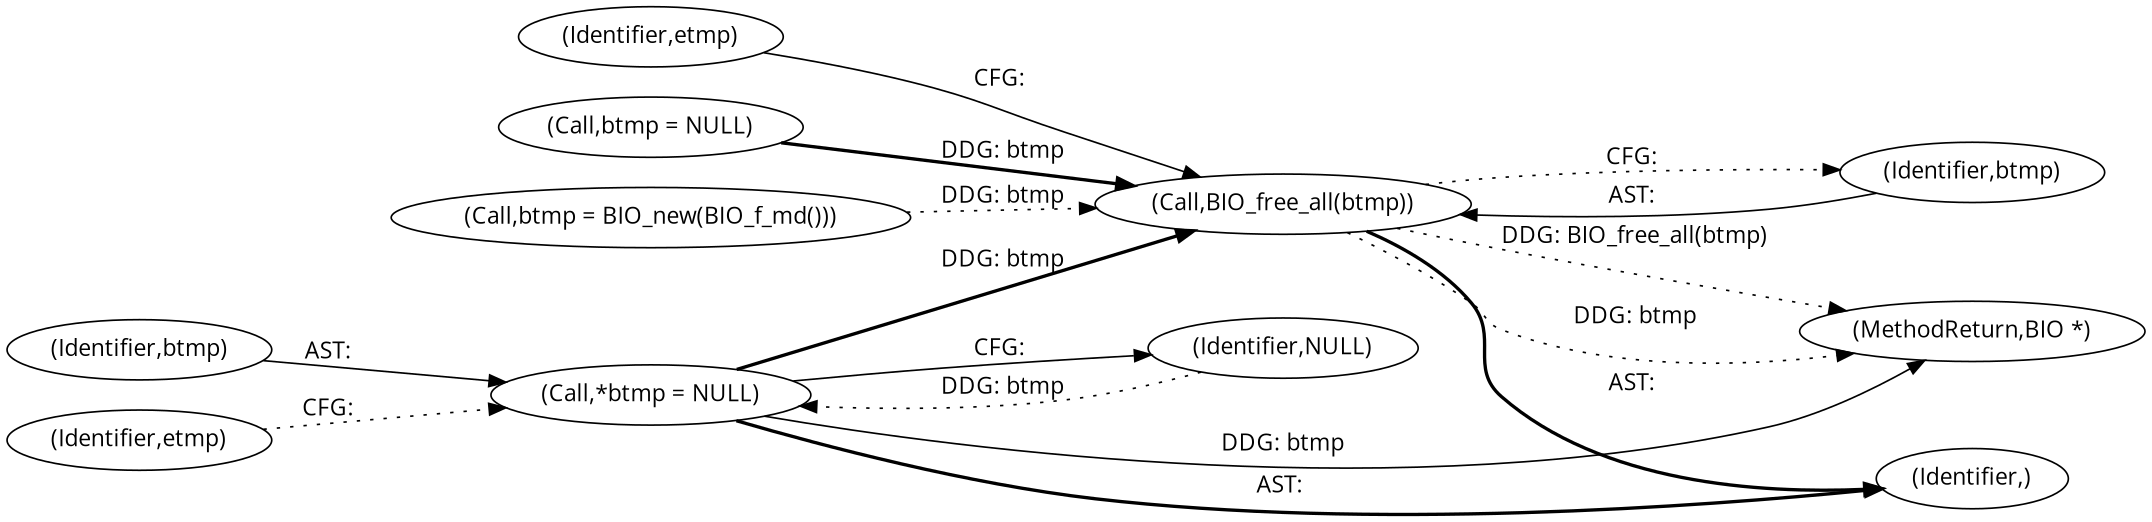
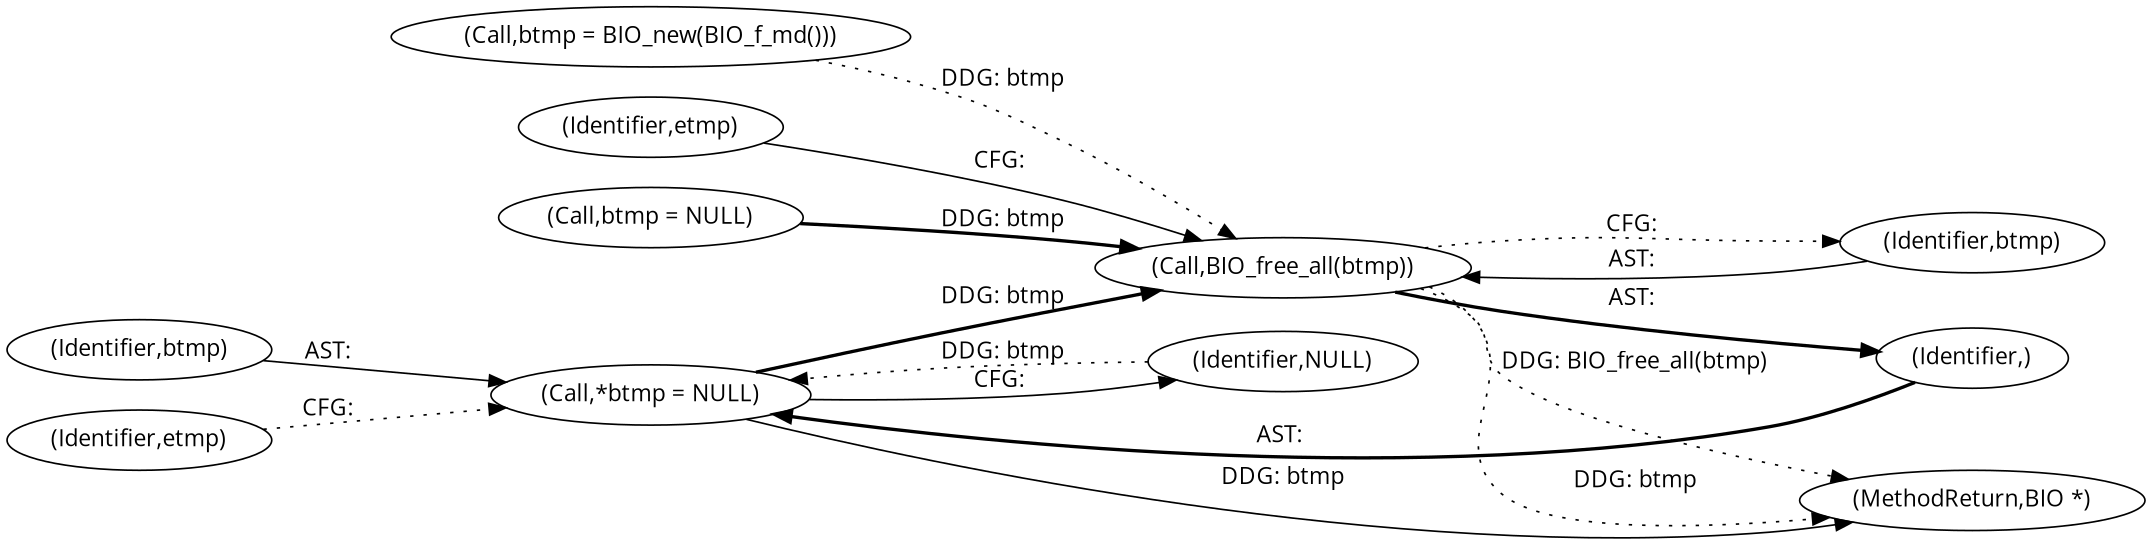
(1296, 513) -> (1356, 458)
